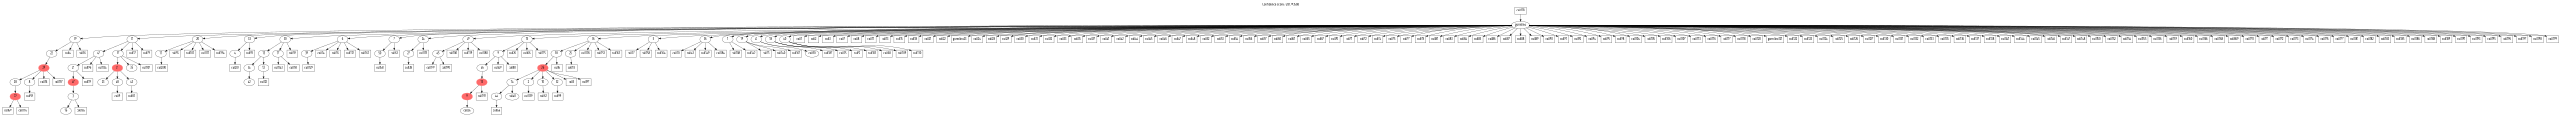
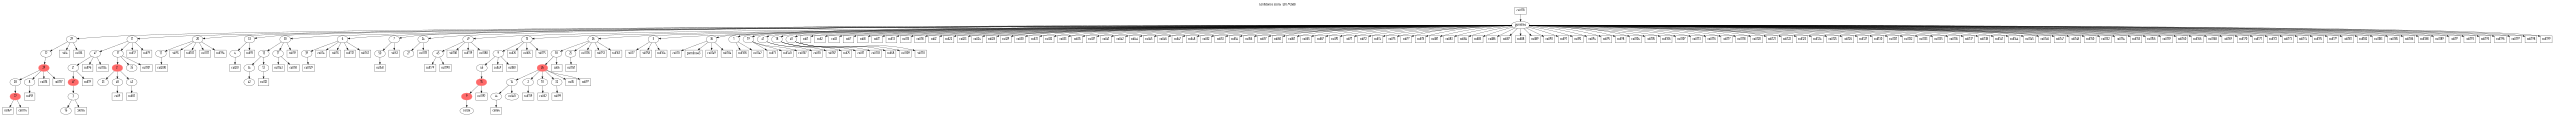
(960, 39) -> (963, 39)
(1775, 39) -> (1772, 39)
(2234, 39) -> (2228, 39)
(690, 54) -> (694, 54)
(812, 54) -> (817, 54)
(409, 68) -> none
